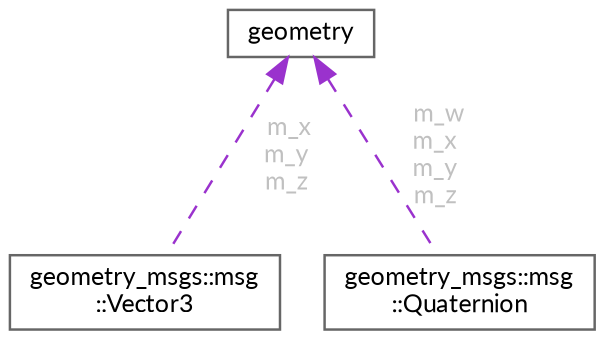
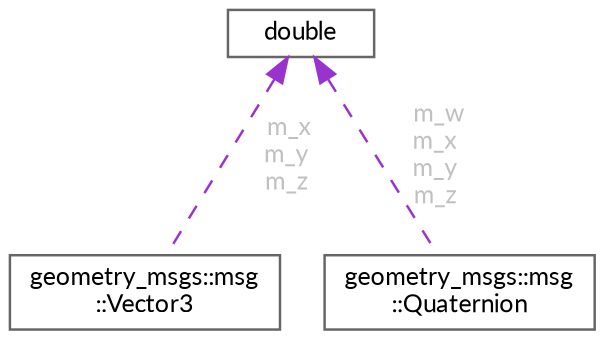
(301, 33) -> (301, 33)
